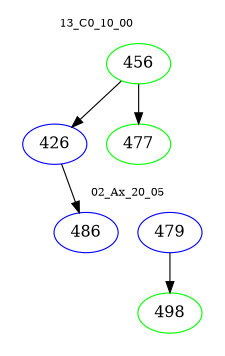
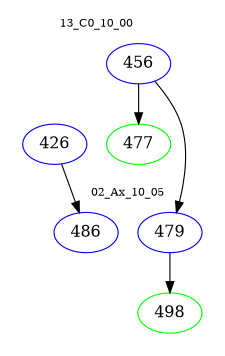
(139, 64) -> (139, 64)
(101, 100) -> (184, 138)
(128, 193) -> (128, 193)
